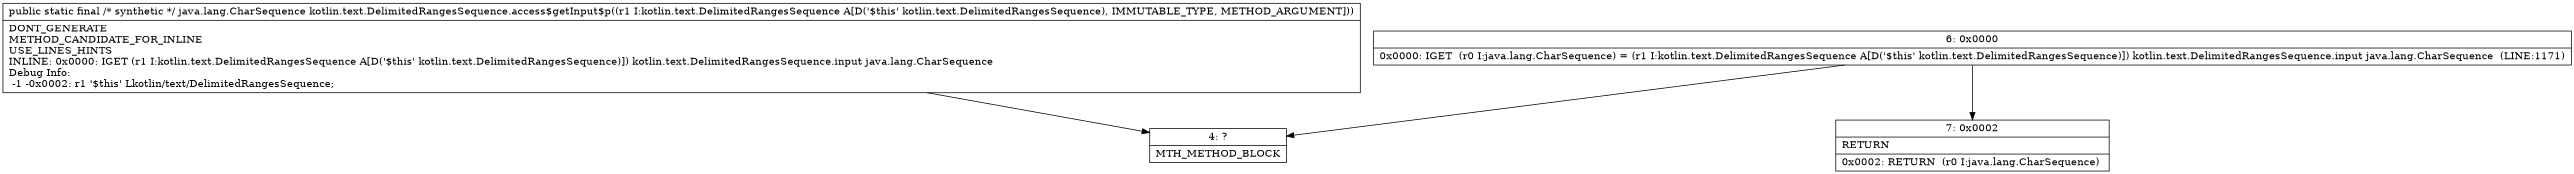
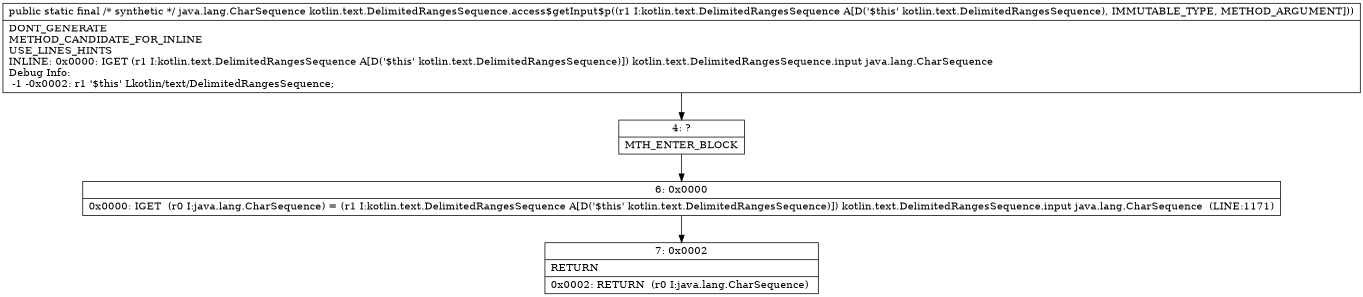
(1569, 100) -> (682, 164)
(1218, 154) -> (682, 145)
